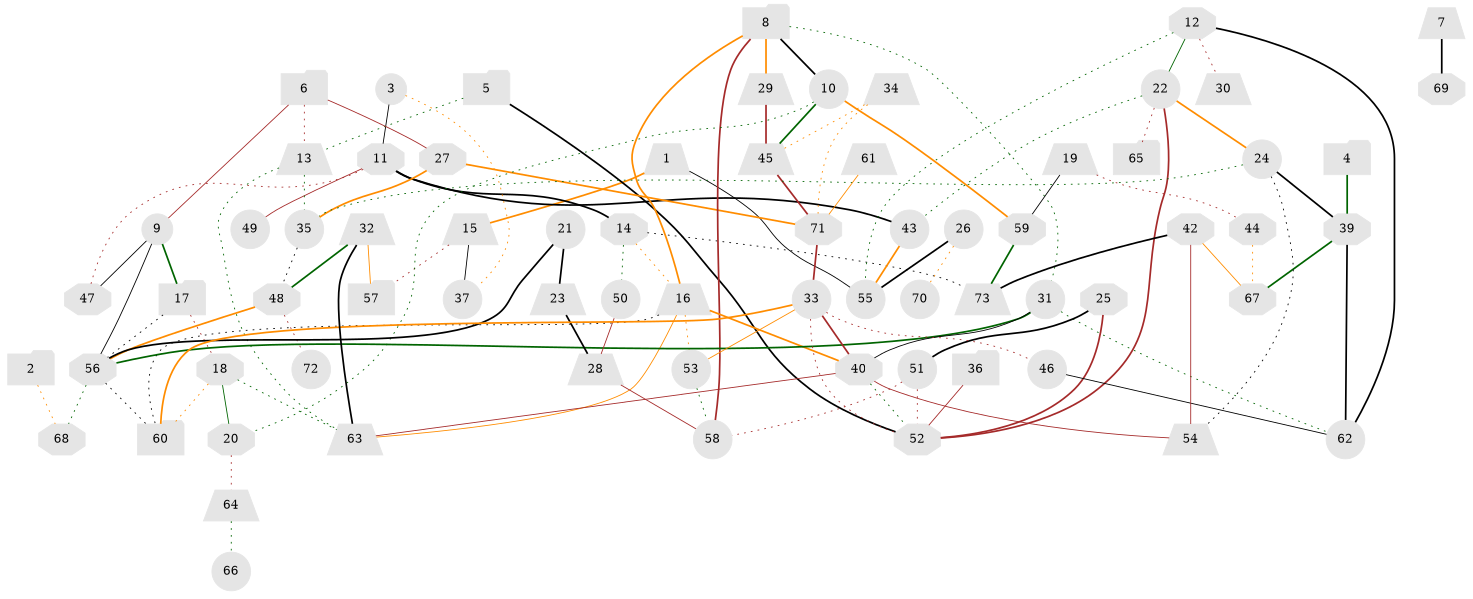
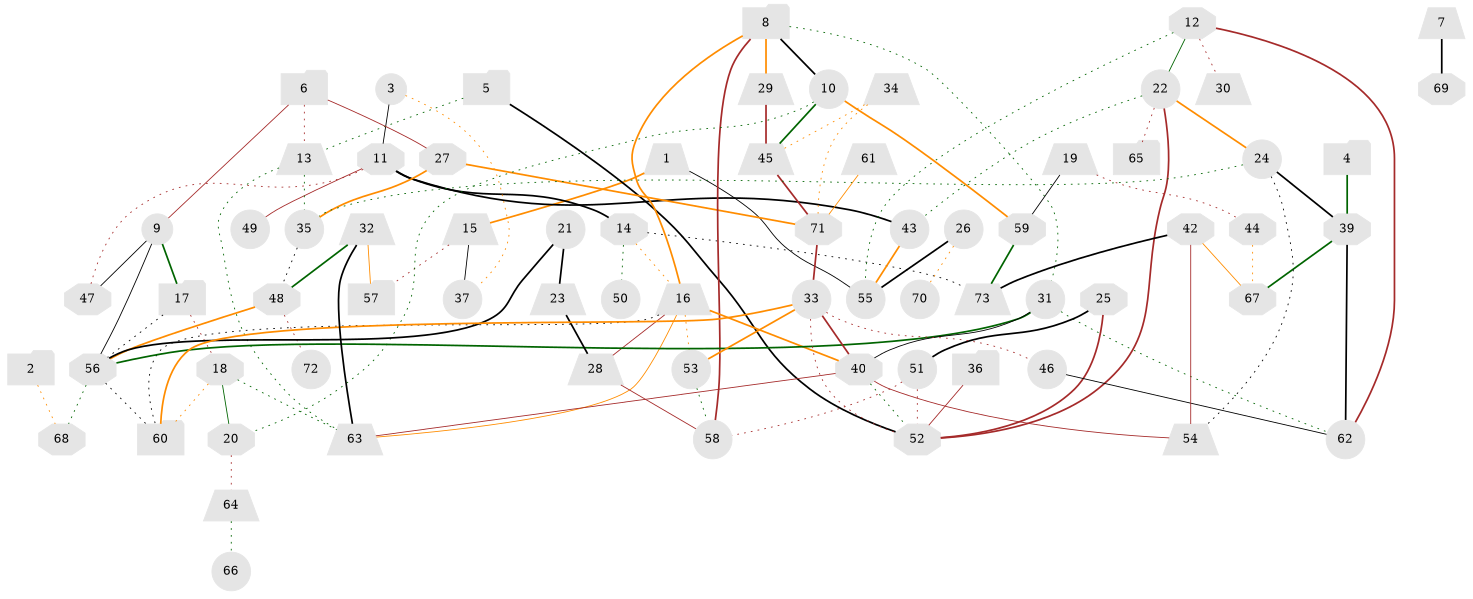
(1394, 175) -> (1394, 175)
(752, 334) -> (752, 334)
(608, 336) -> (639, 335)
